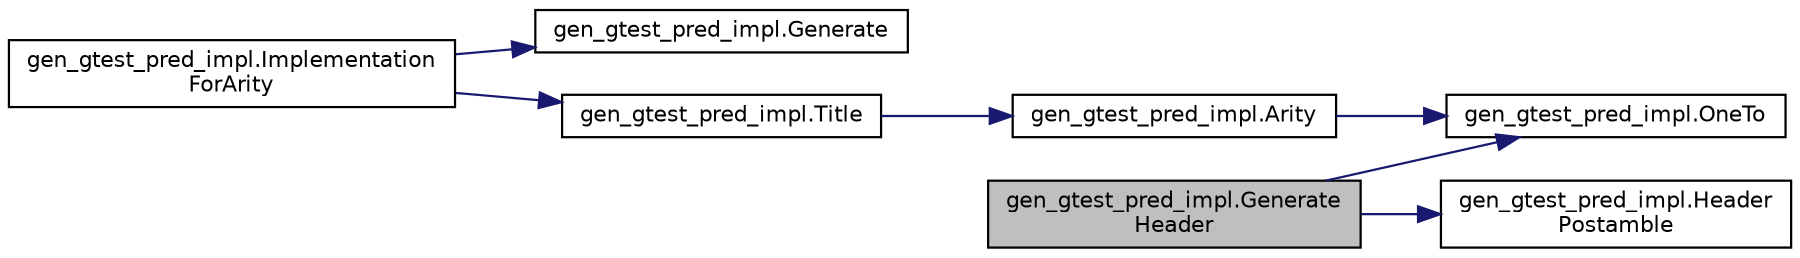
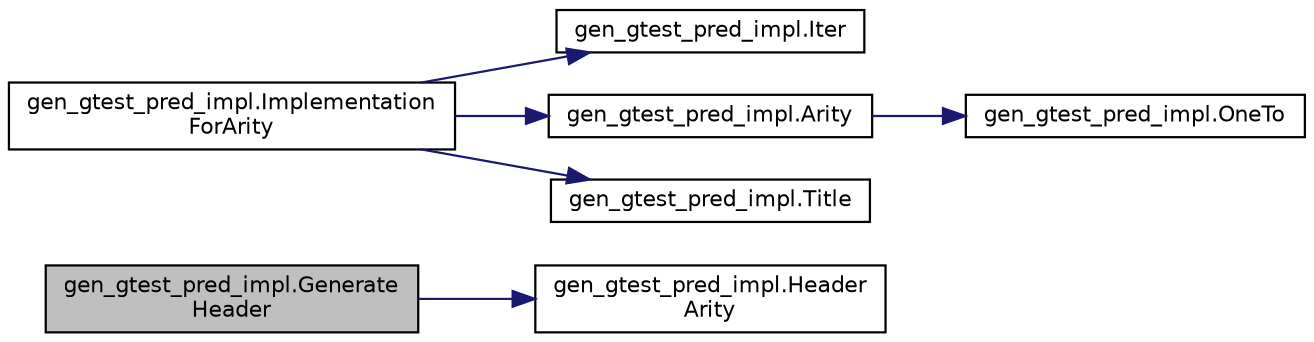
(722, 31) -> (710, 31)
(935, 116) -> (490, 116)
(1412, 161) -> none
(1616, 214) -> (710, 299)
